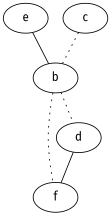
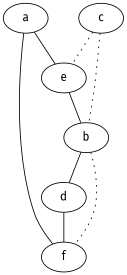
none -> (26, 18)
none -> (82, 48)
(67, 108) -> (75, 167)
